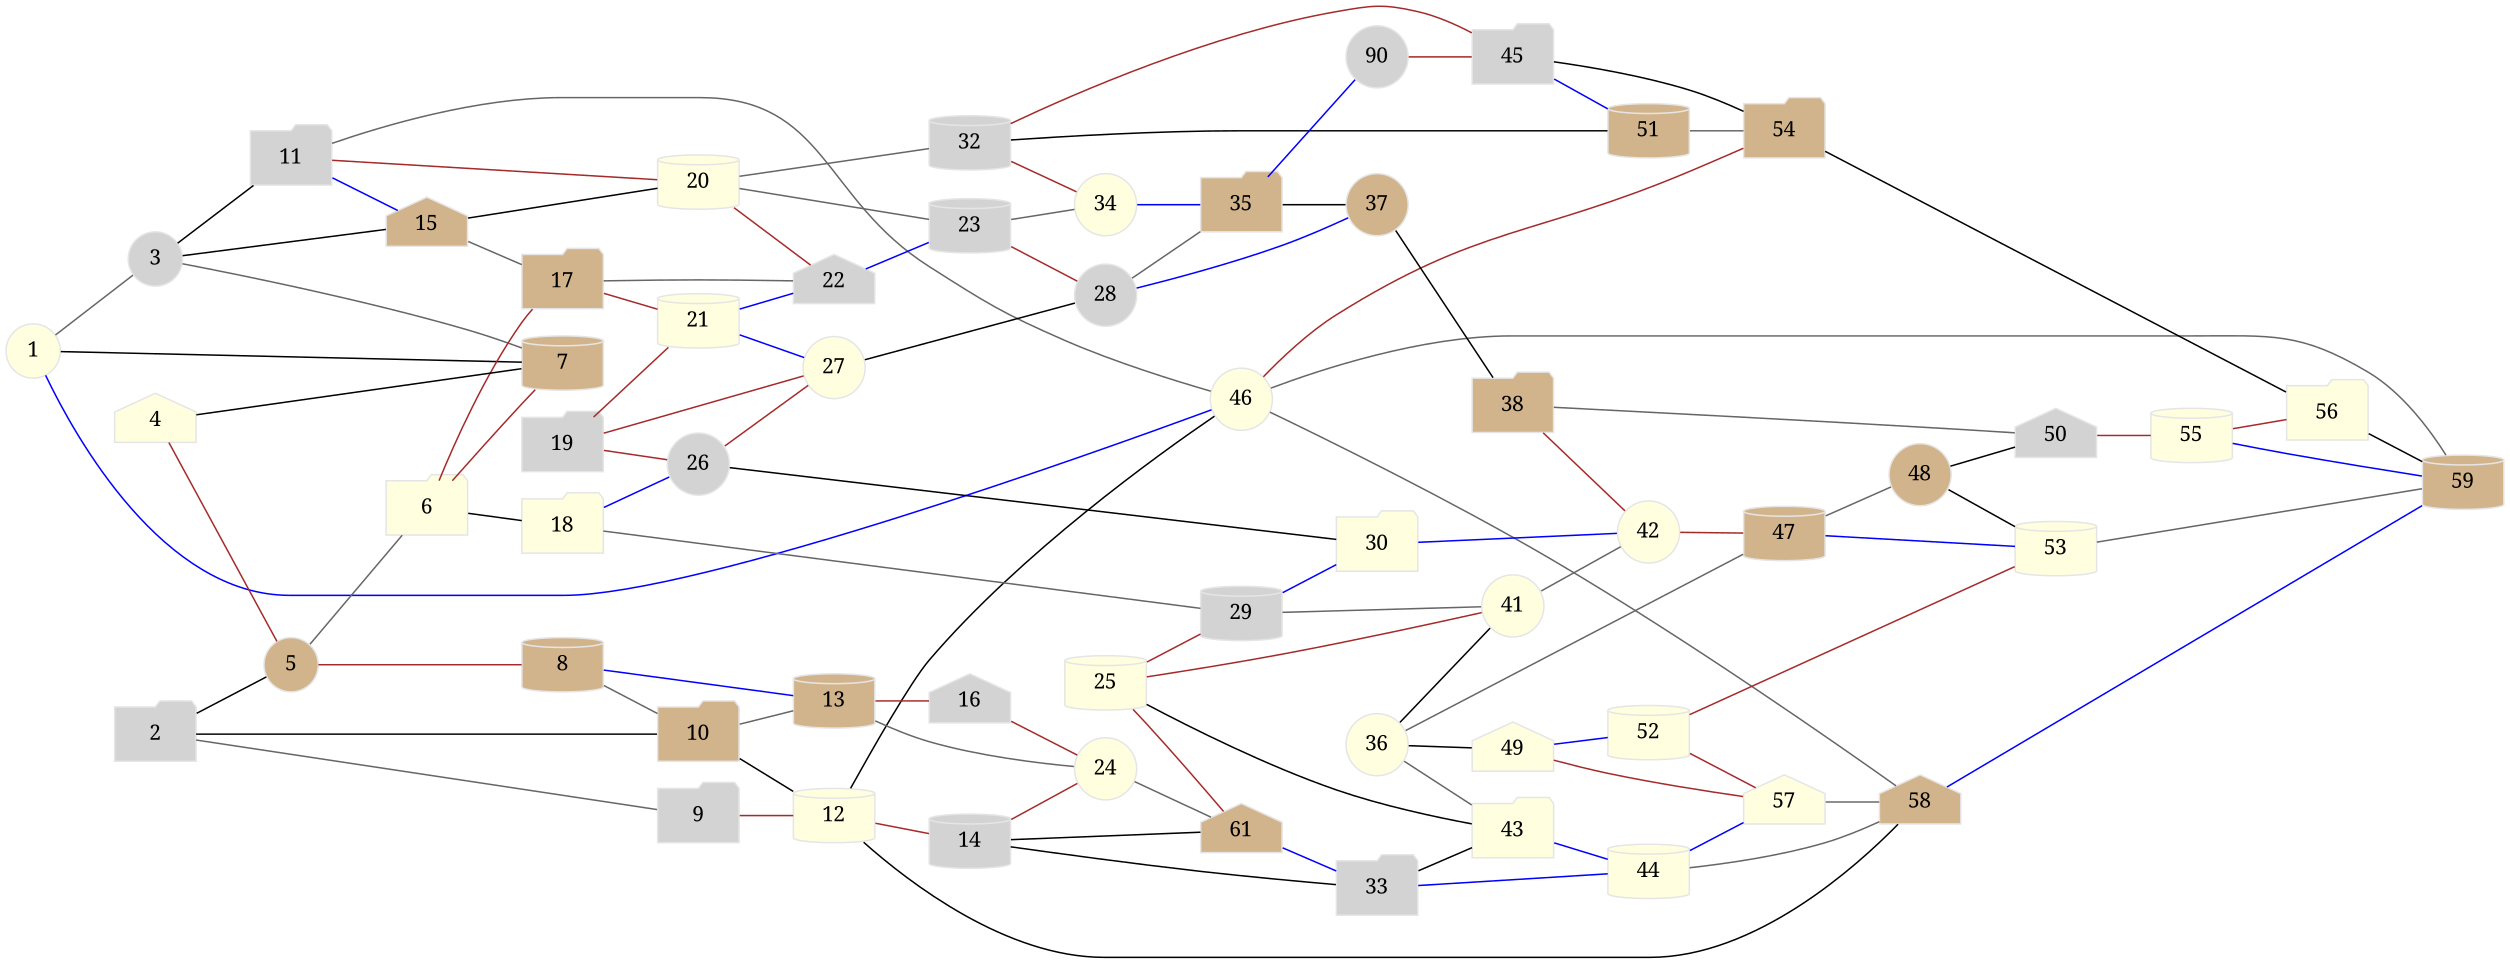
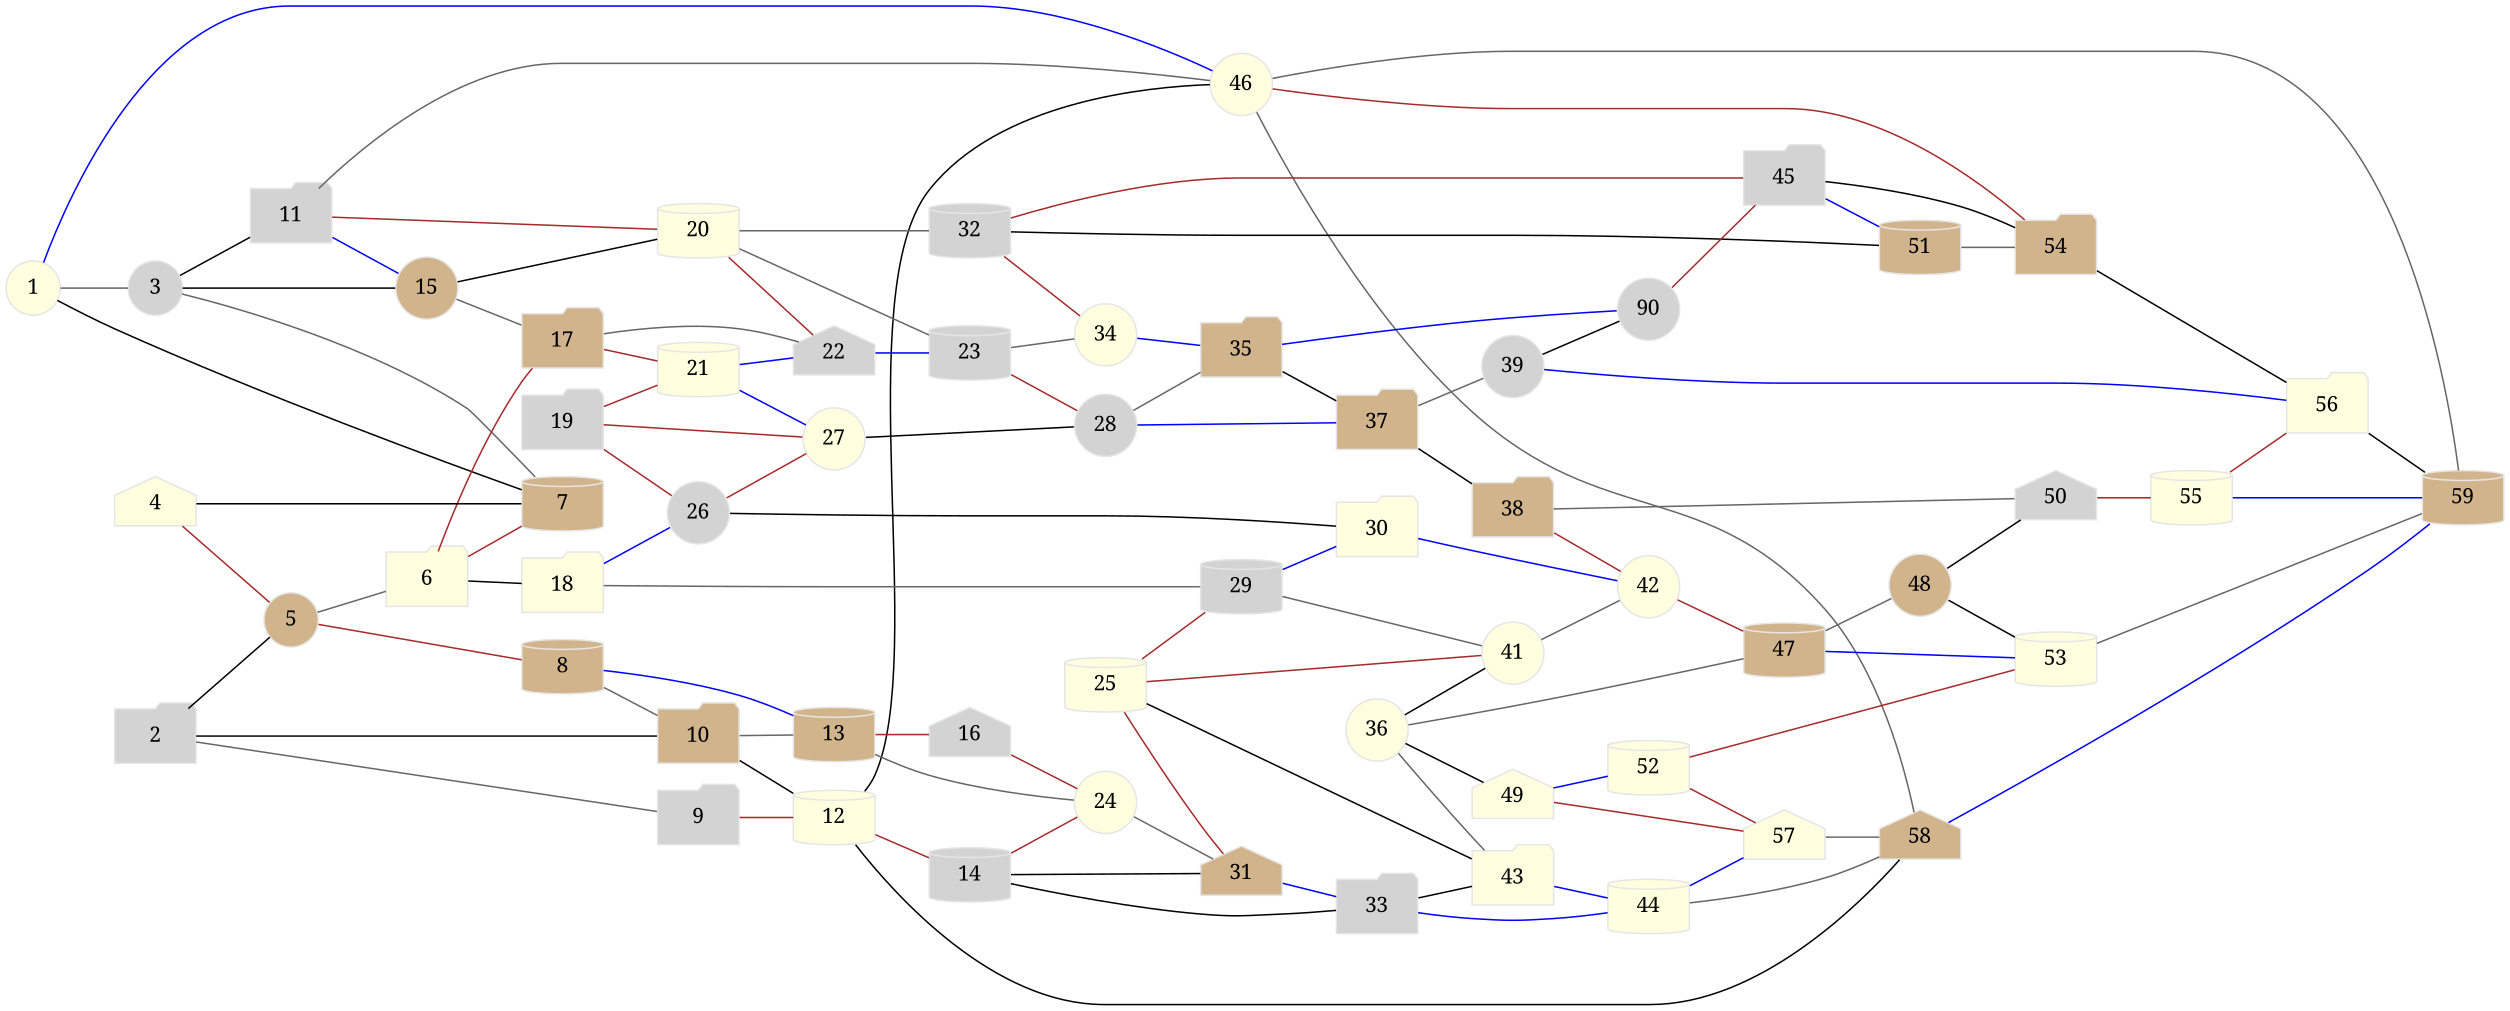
(1377, 205) -> (1377, 422)
(427, 224) -> (427, 288)
none -> (1513, 367)
(1241, 831) -> (1241, 873)
